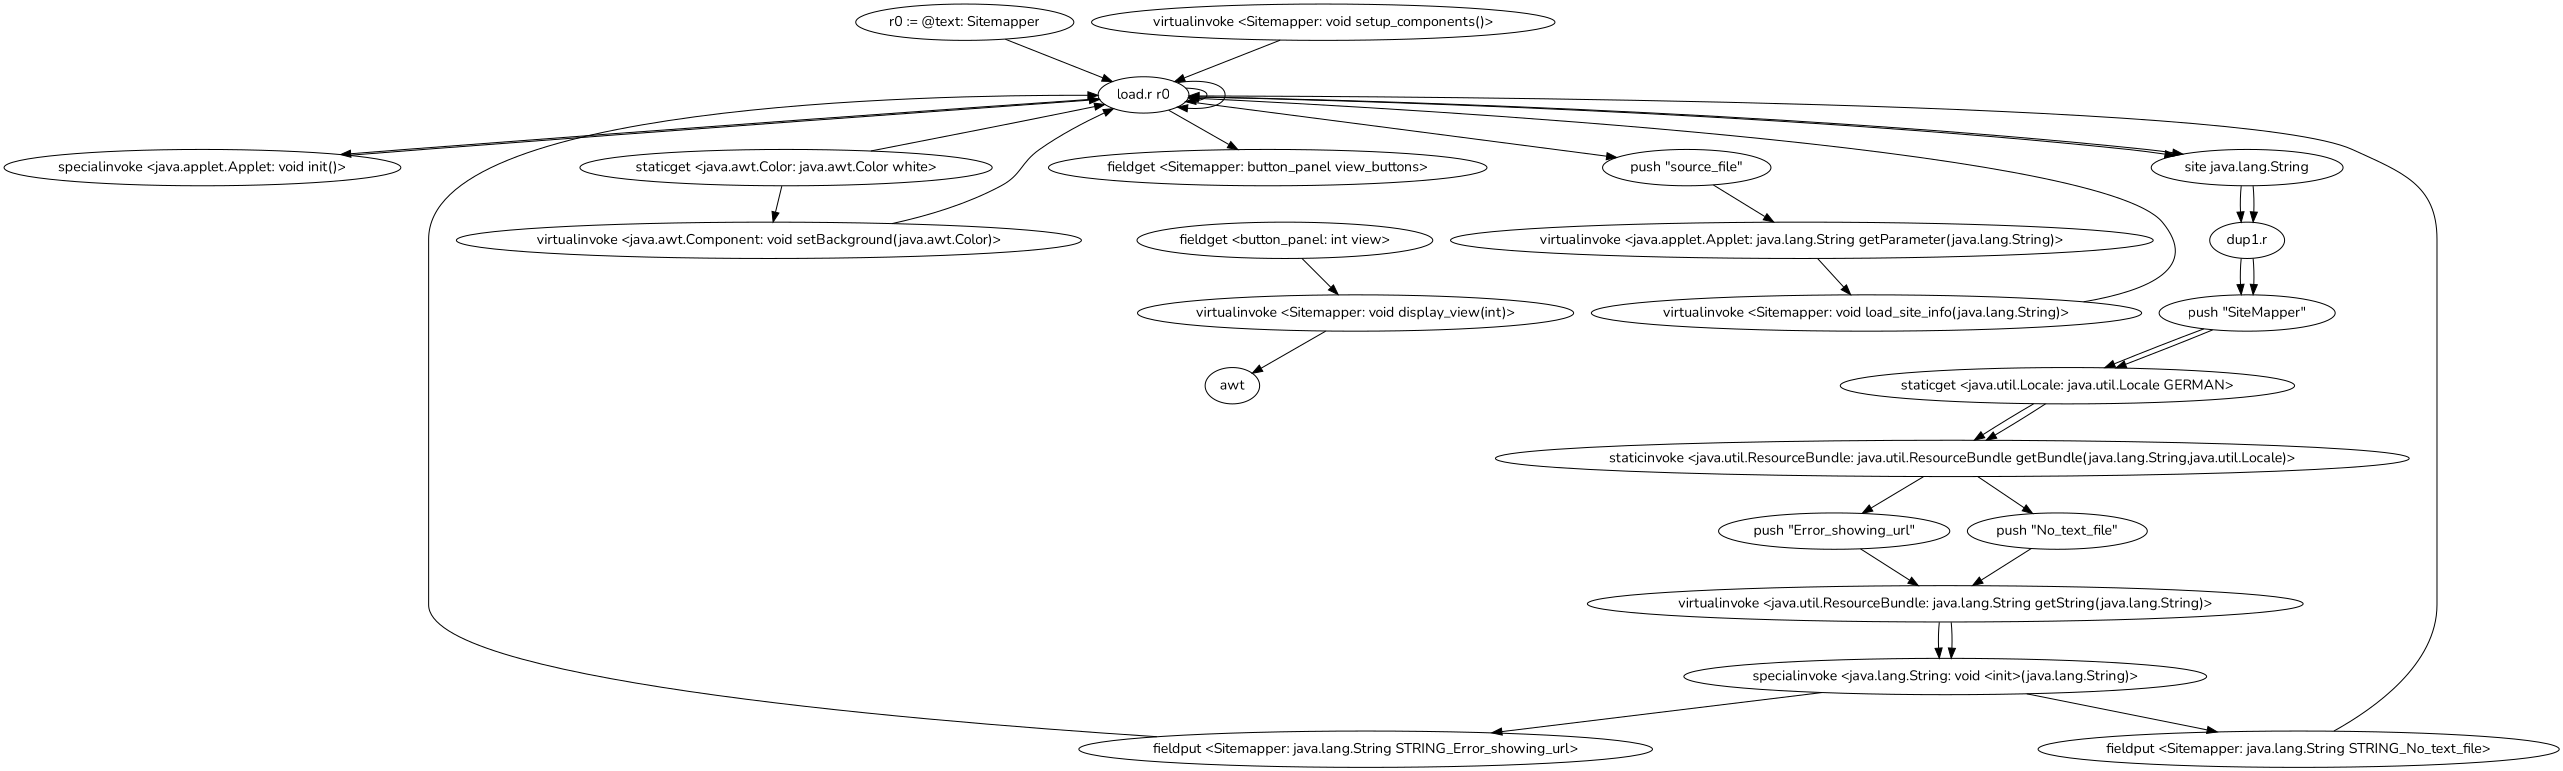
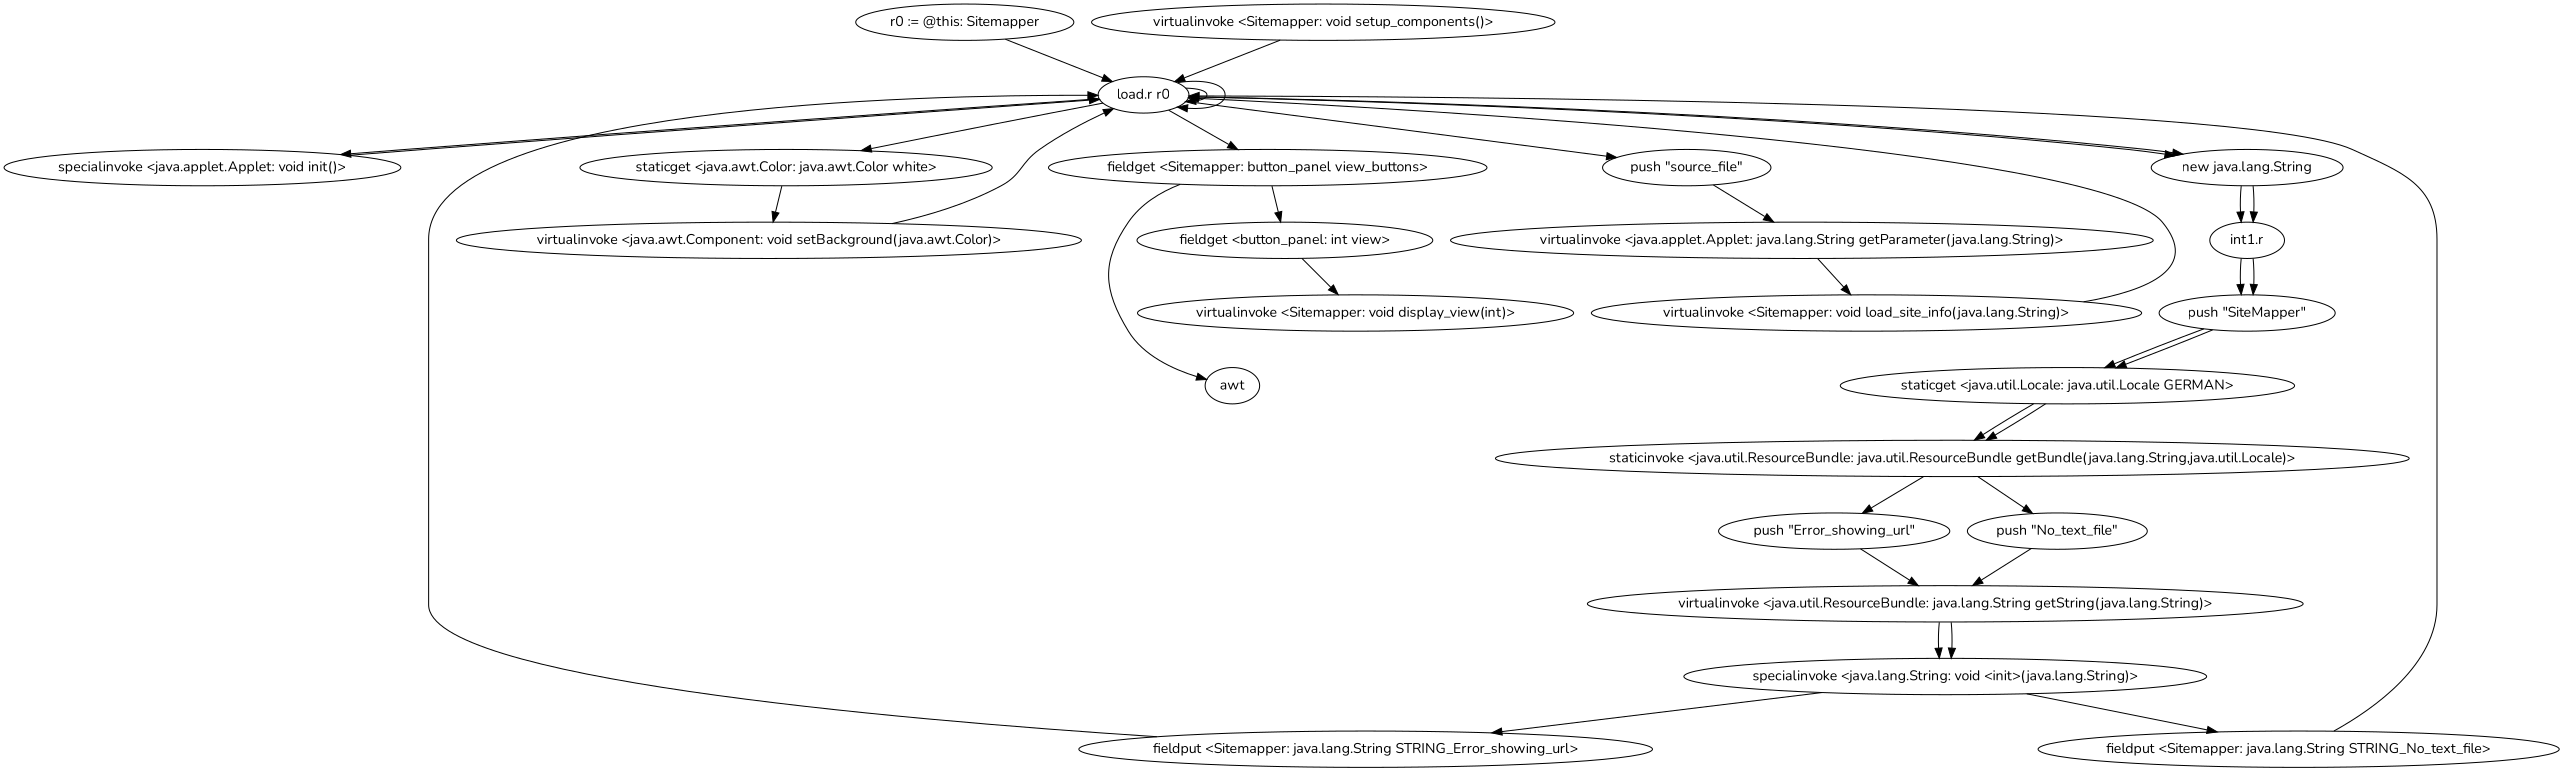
(965, 22) -> (965, 22)
(983, 129) -> (987, 126)
(2247, 168) -> (2247, 168)
none -> (1275, 199)
(2247, 240) -> (2247, 240)
(1293, 350) -> (1110, 286)
